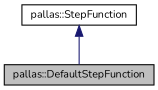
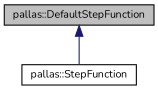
(79, 51) -> (79, 51)
